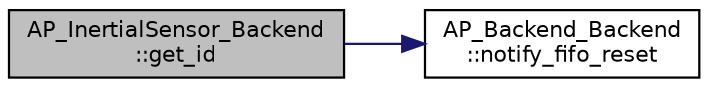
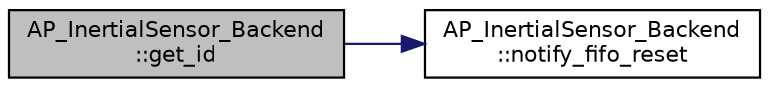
(562, 44) -> (593, 44)
